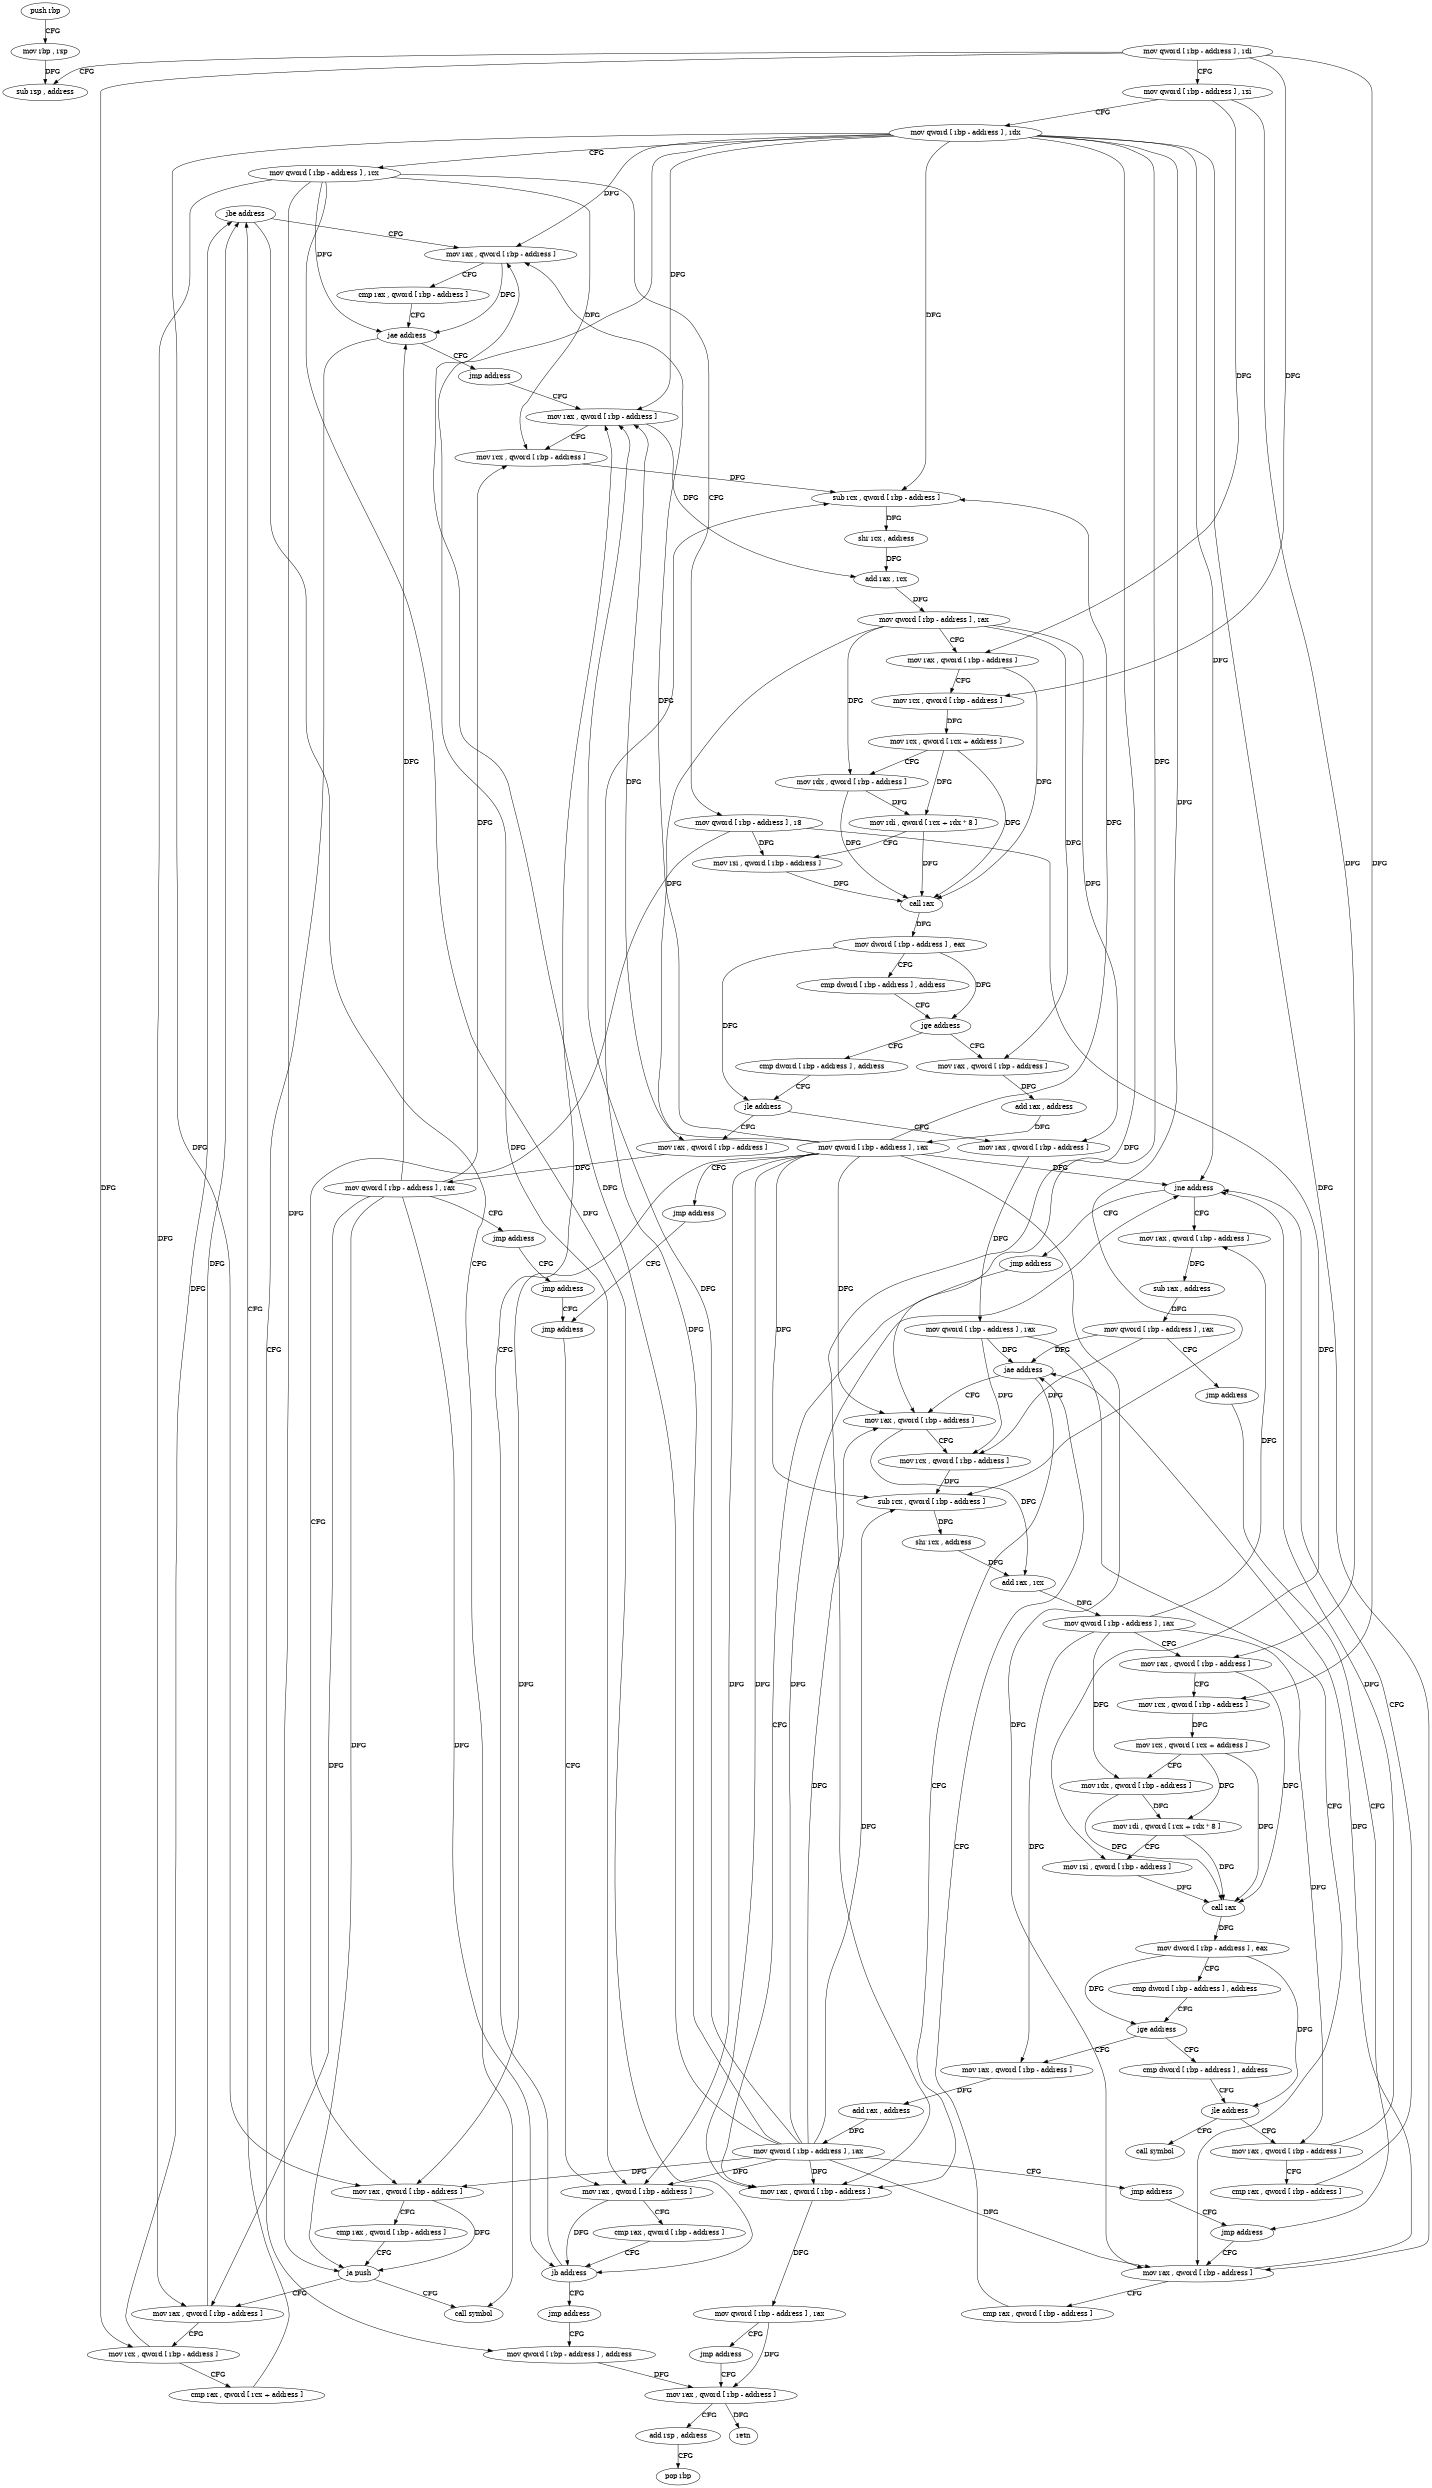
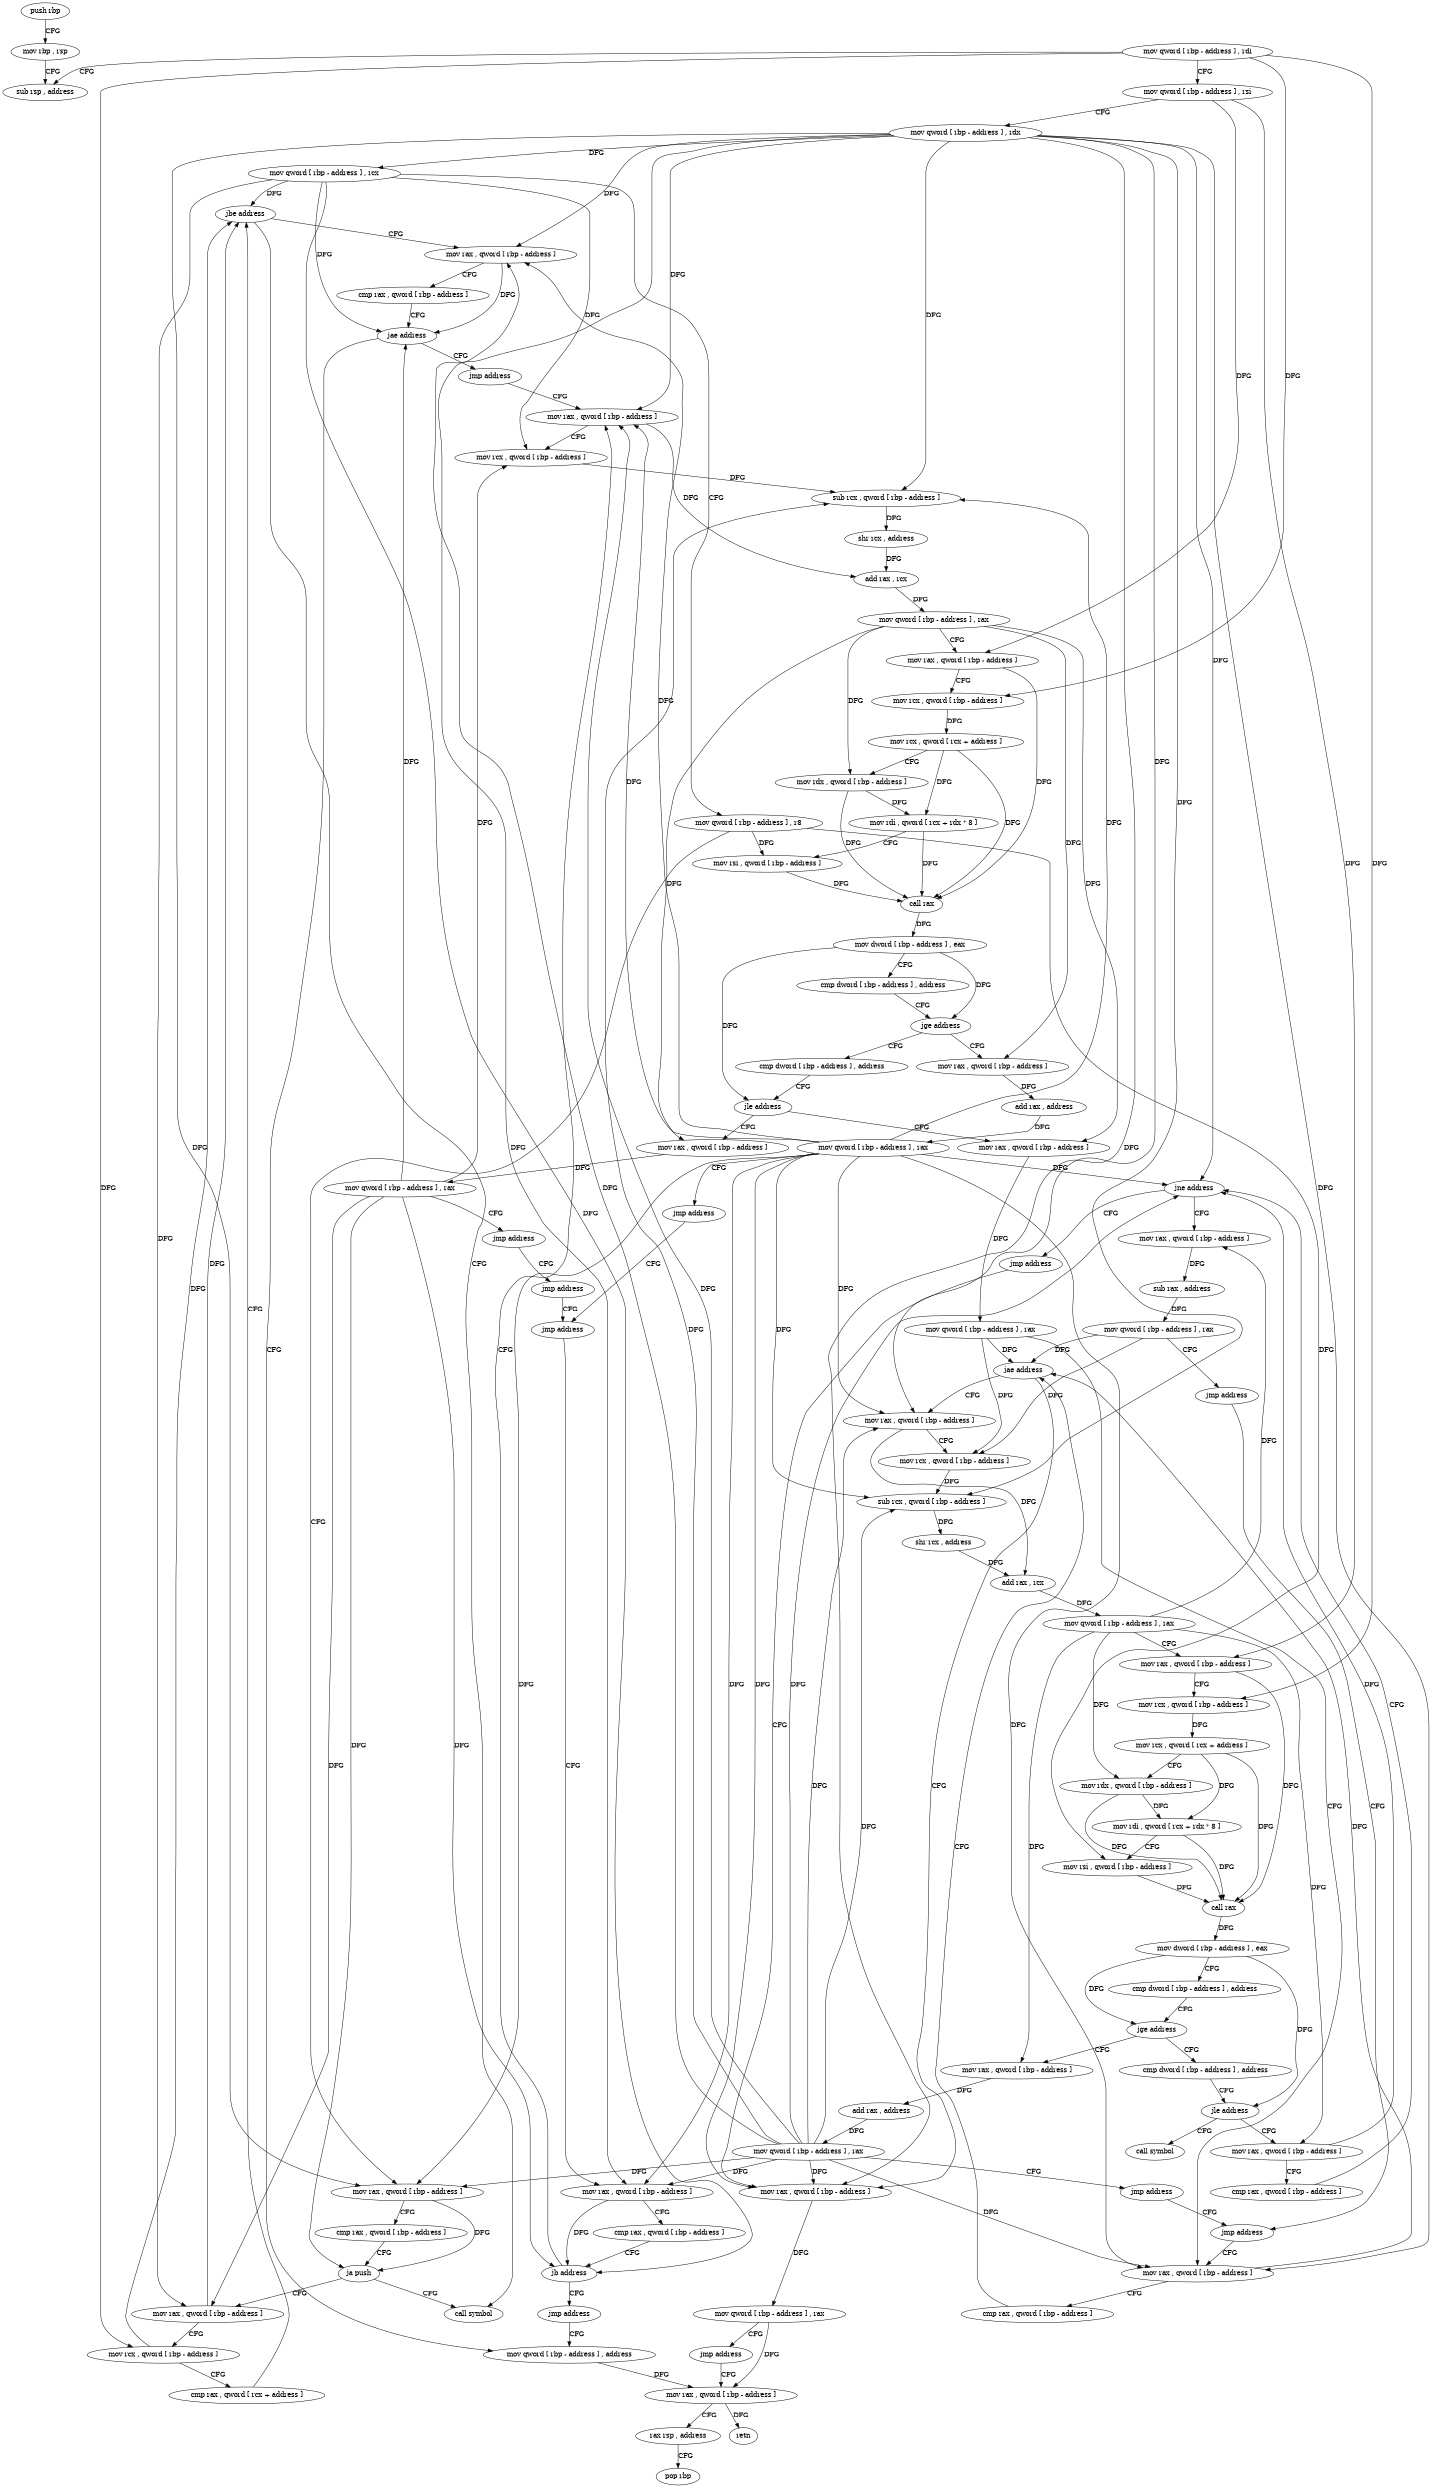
(53, 72) -> (53, 72)
(596, 153) -> (596, 153)
(288, 1237) -> (269, 189)
(678, 2436) -> (678, 2436)
